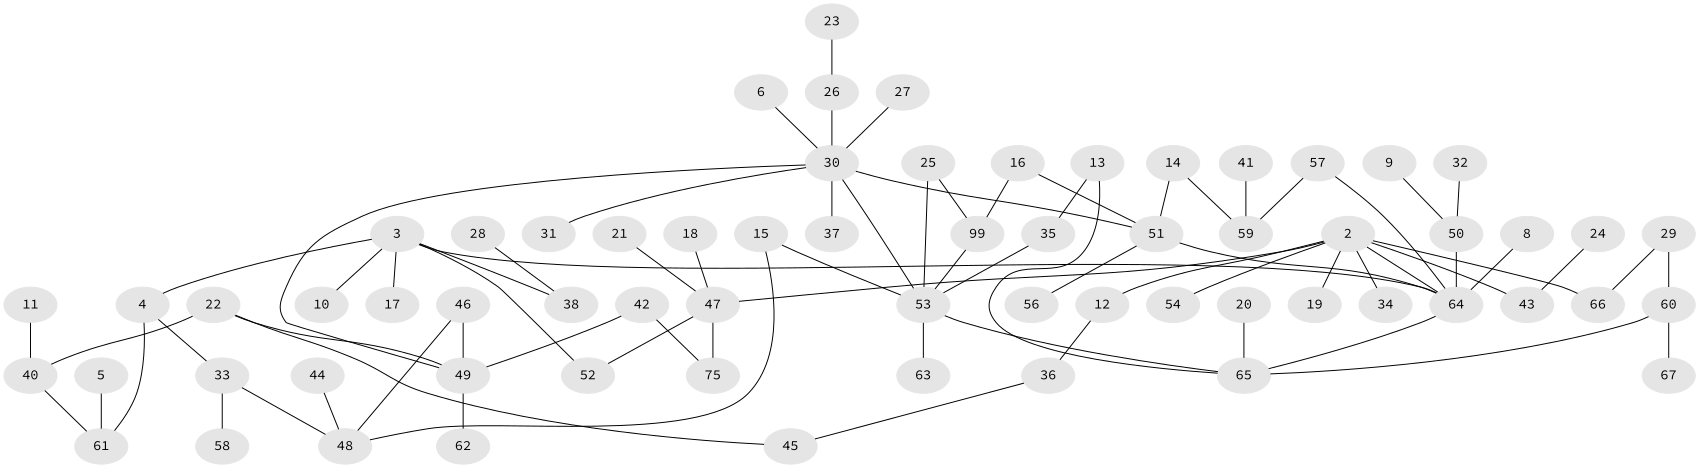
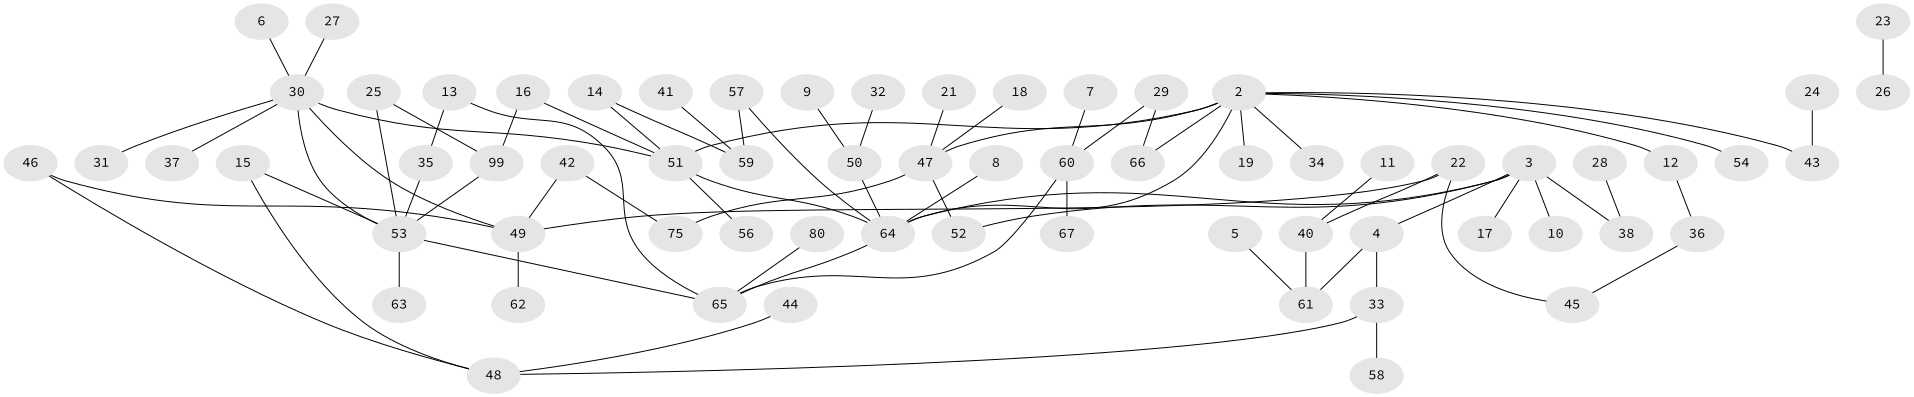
none -> (1091, 92)
none -> (956, 125)
(832, 128) -> none
(1244, 305) -> (817, 234)
